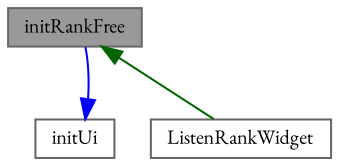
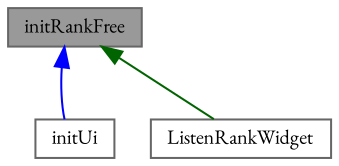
(88, 73) -> (62, 93)
